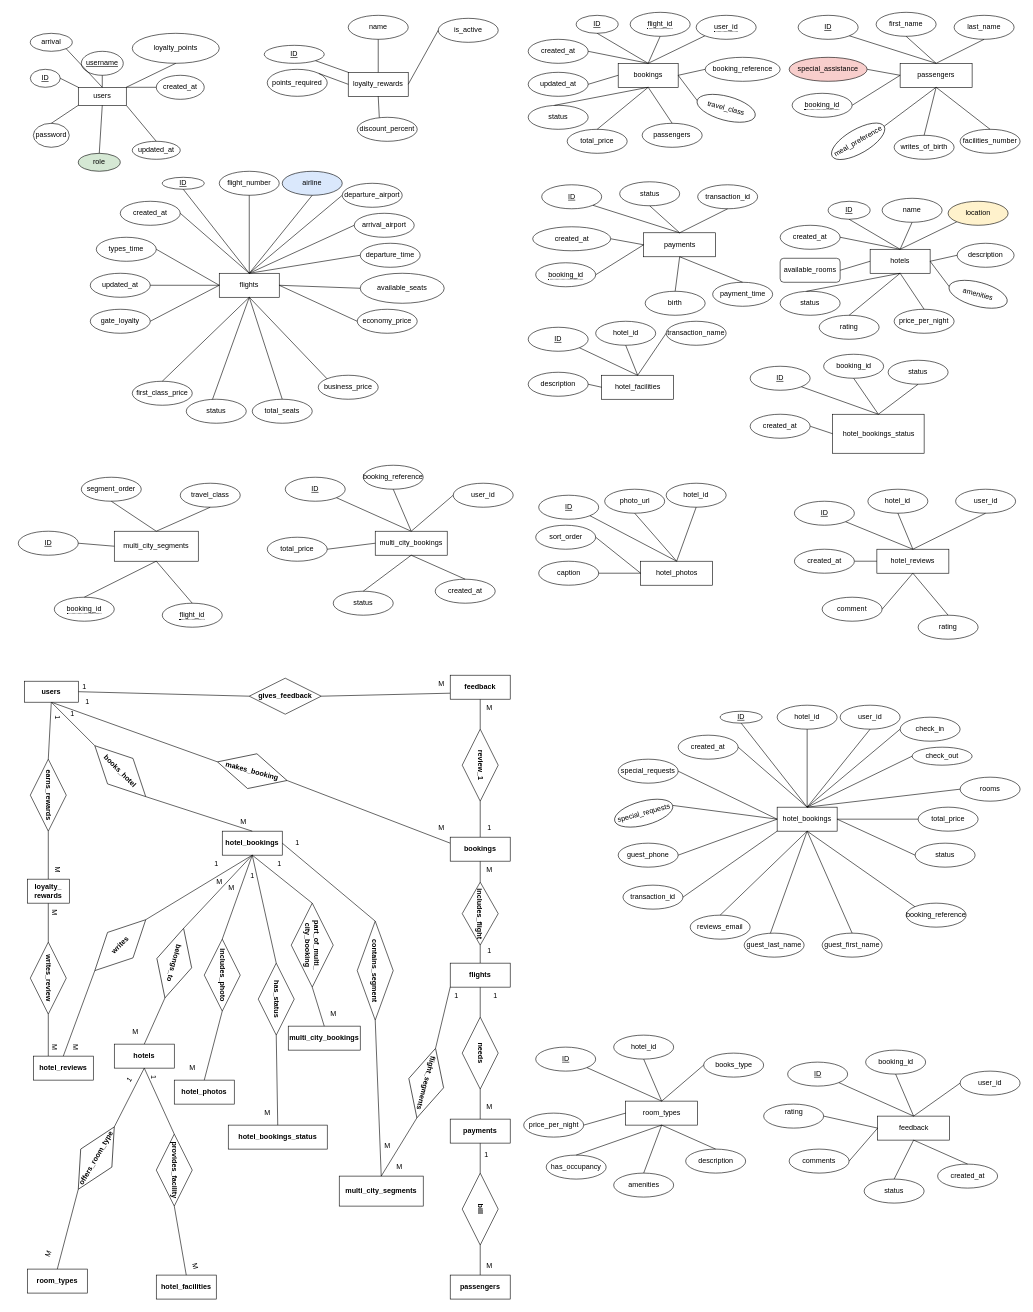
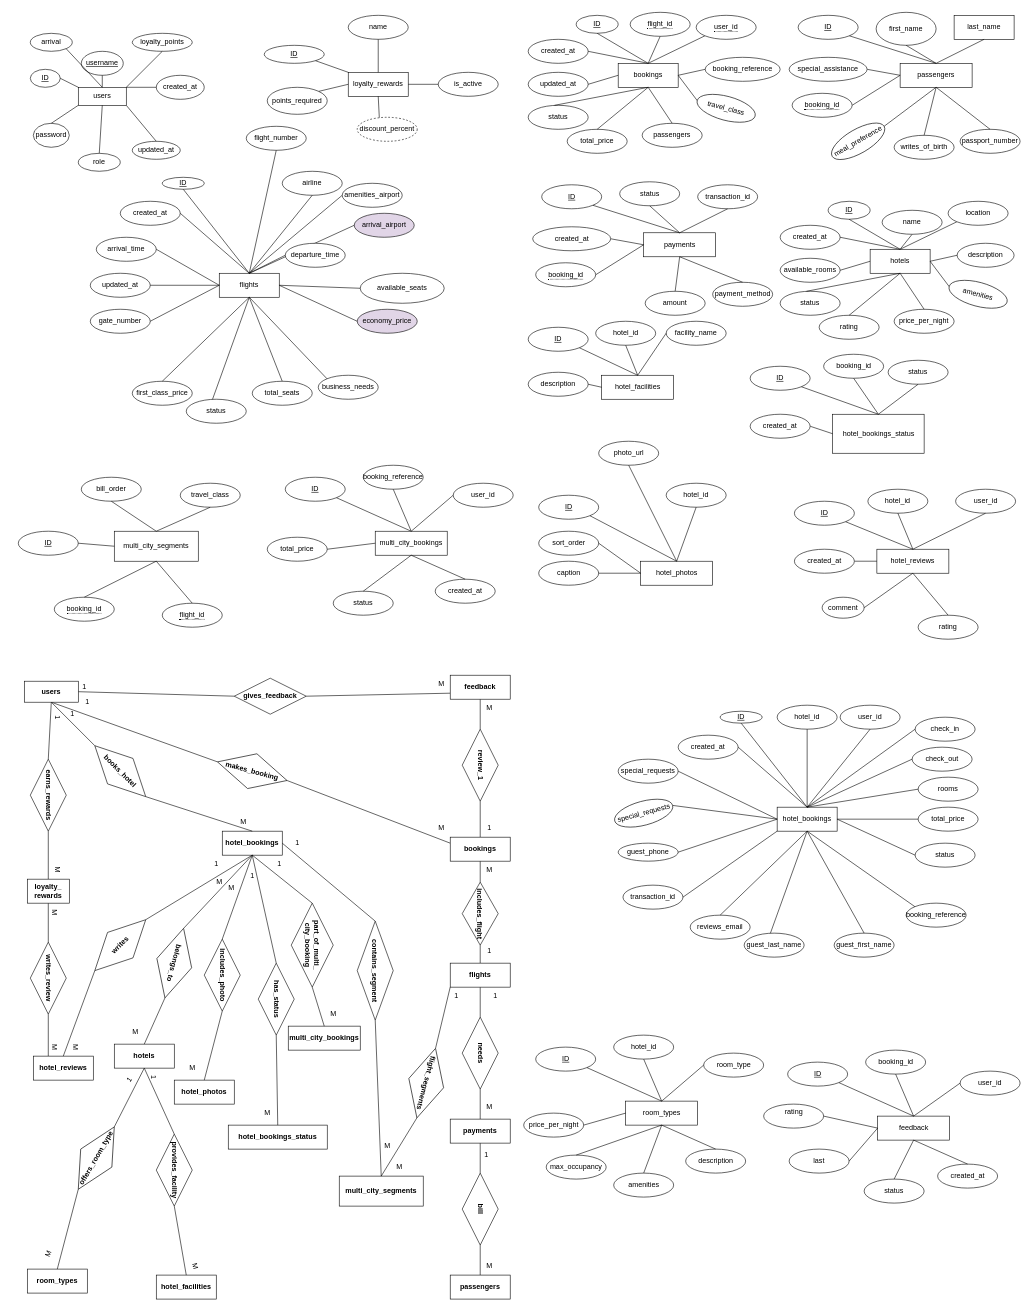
(906, 24) -> (906, 29)
(984, 27) -> (984, 27)
(468, 30) -> (468, 84)
(176, 48) -> (162, 42)
(828, 69) -> (828, 69)
(297, 83) -> (297, 101)
(387, 129) -> (387, 129)
(990, 141) -> (990, 141)
(99, 162) -> (99, 162)
(249, 183) -> (276, 138)
(312, 183) -> (312, 183)
(372, 195) -> (372, 195)
(912, 210) -> (912, 222)
(978, 213) -> (978, 213)
(384, 225) -> (384, 225)
(126, 249) -> (126, 249)
(390, 255) -> (315, 255)
(810, 270) -> (810, 270)
(743, 294) -> (743, 294)
(675, 303) -> (675, 303)
(120, 321) -> (120, 321)
(387, 321) -> (387, 321)
(696, 333) -> (696, 333)
(348, 387) -> (348, 387)
(282, 411) -> (282, 393)
(111, 489) -> (111, 489)
(635, 501) -> (629, 453)
(566, 537) -> (569, 543)
(852, 609) -> (843, 608)
(285, 696) -> (270, 696)
(930, 729) -> (945, 729)
(942, 756) -> (942, 759)
(990, 789) -> (948, 789)
(648, 855) -> (648, 852)
(852, 945) -> (864, 945)
(734, 1065) -> (734, 1065)
(819, 1161) -> (819, 1161)
(576, 1167) -> (576, 1167)
